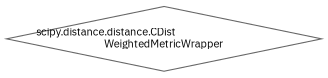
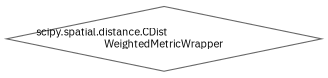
(164, 39) -> (164, 39)
